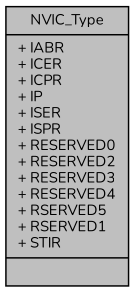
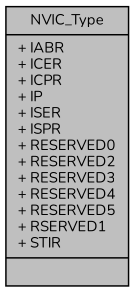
(63, 211) -> (67, 211)
